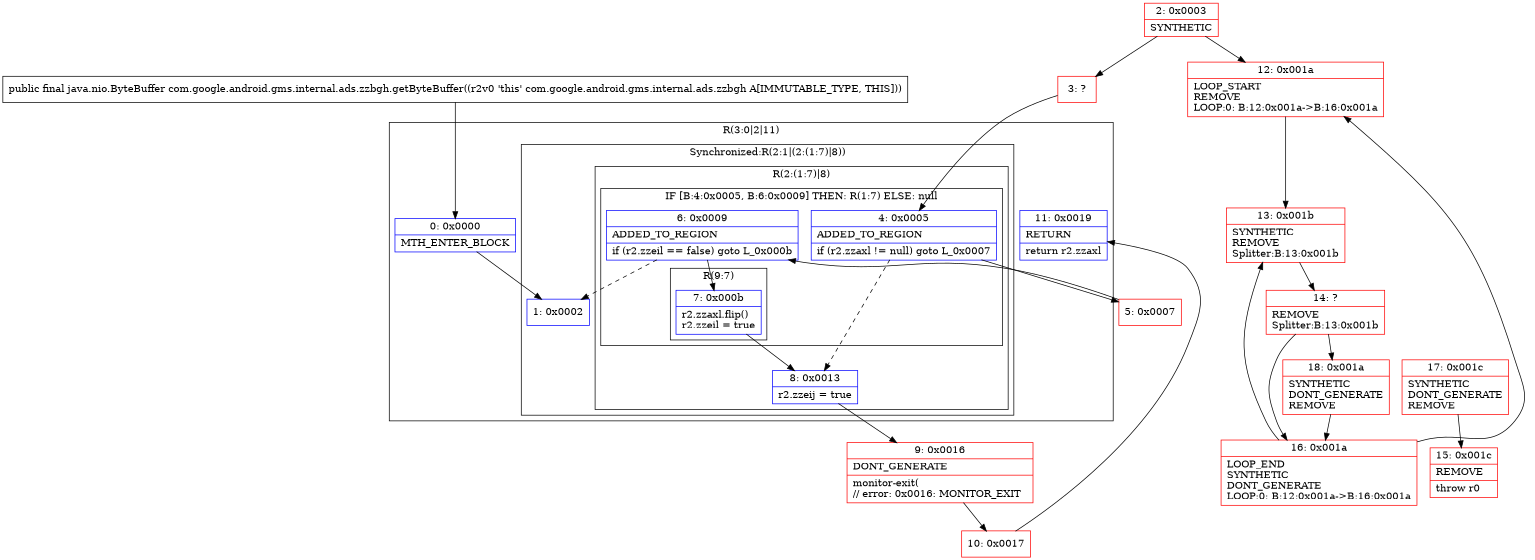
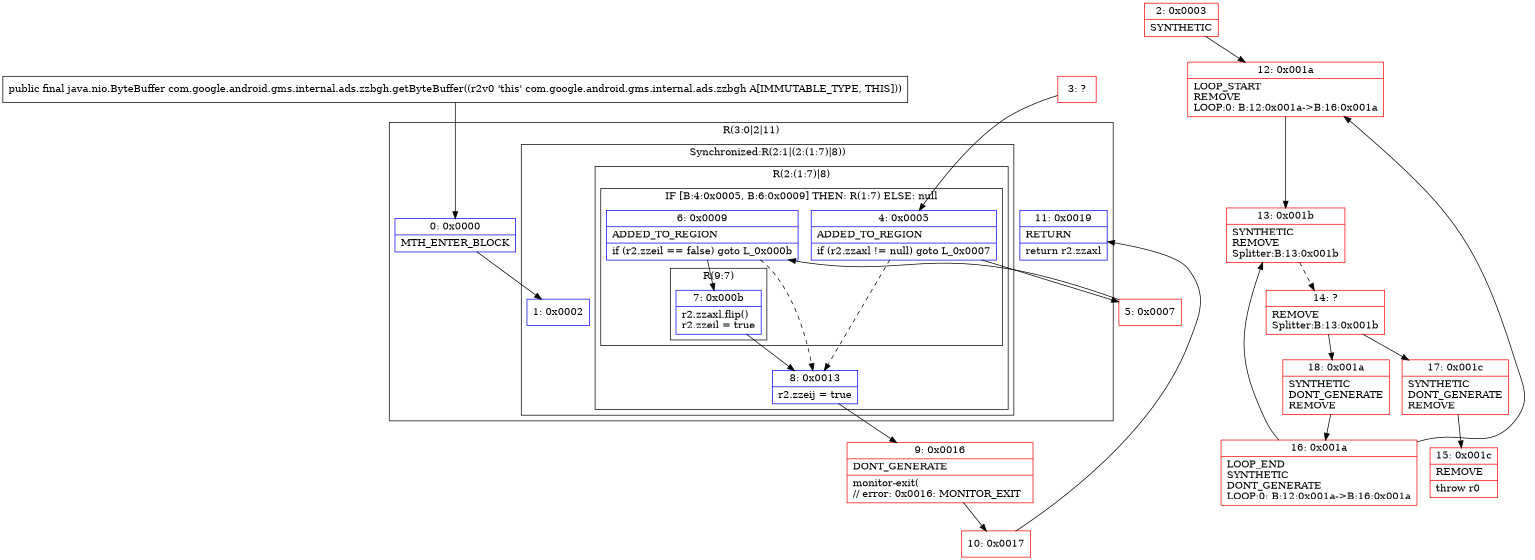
(1129, 54) -> none
(1305, 273) -> (1305, 273)
(622, 278) -> (794, 307)
(1270, 382) -> (1383, 345)
